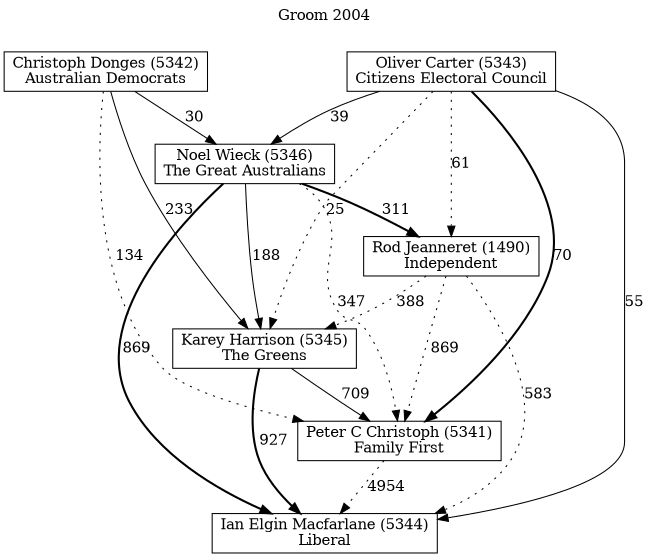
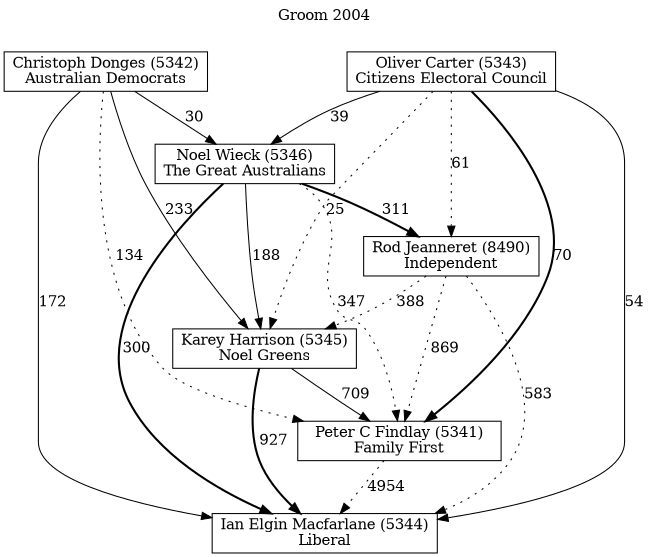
(451, 256) -> (451, 256)
(634, 302) -> (634, 302)
(137, 349) -> (137, 349)
(265, 349) -> (265, 349)
none -> (38, 353)
(399, 441) -> (399, 441)
